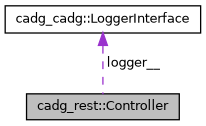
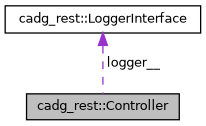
(103, 19) -> (103, 19)
